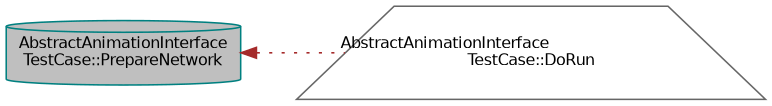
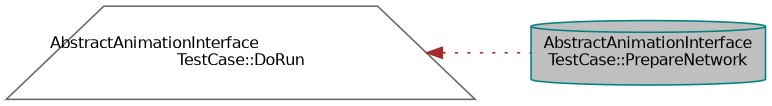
(301, 53) -> (487, 53)
